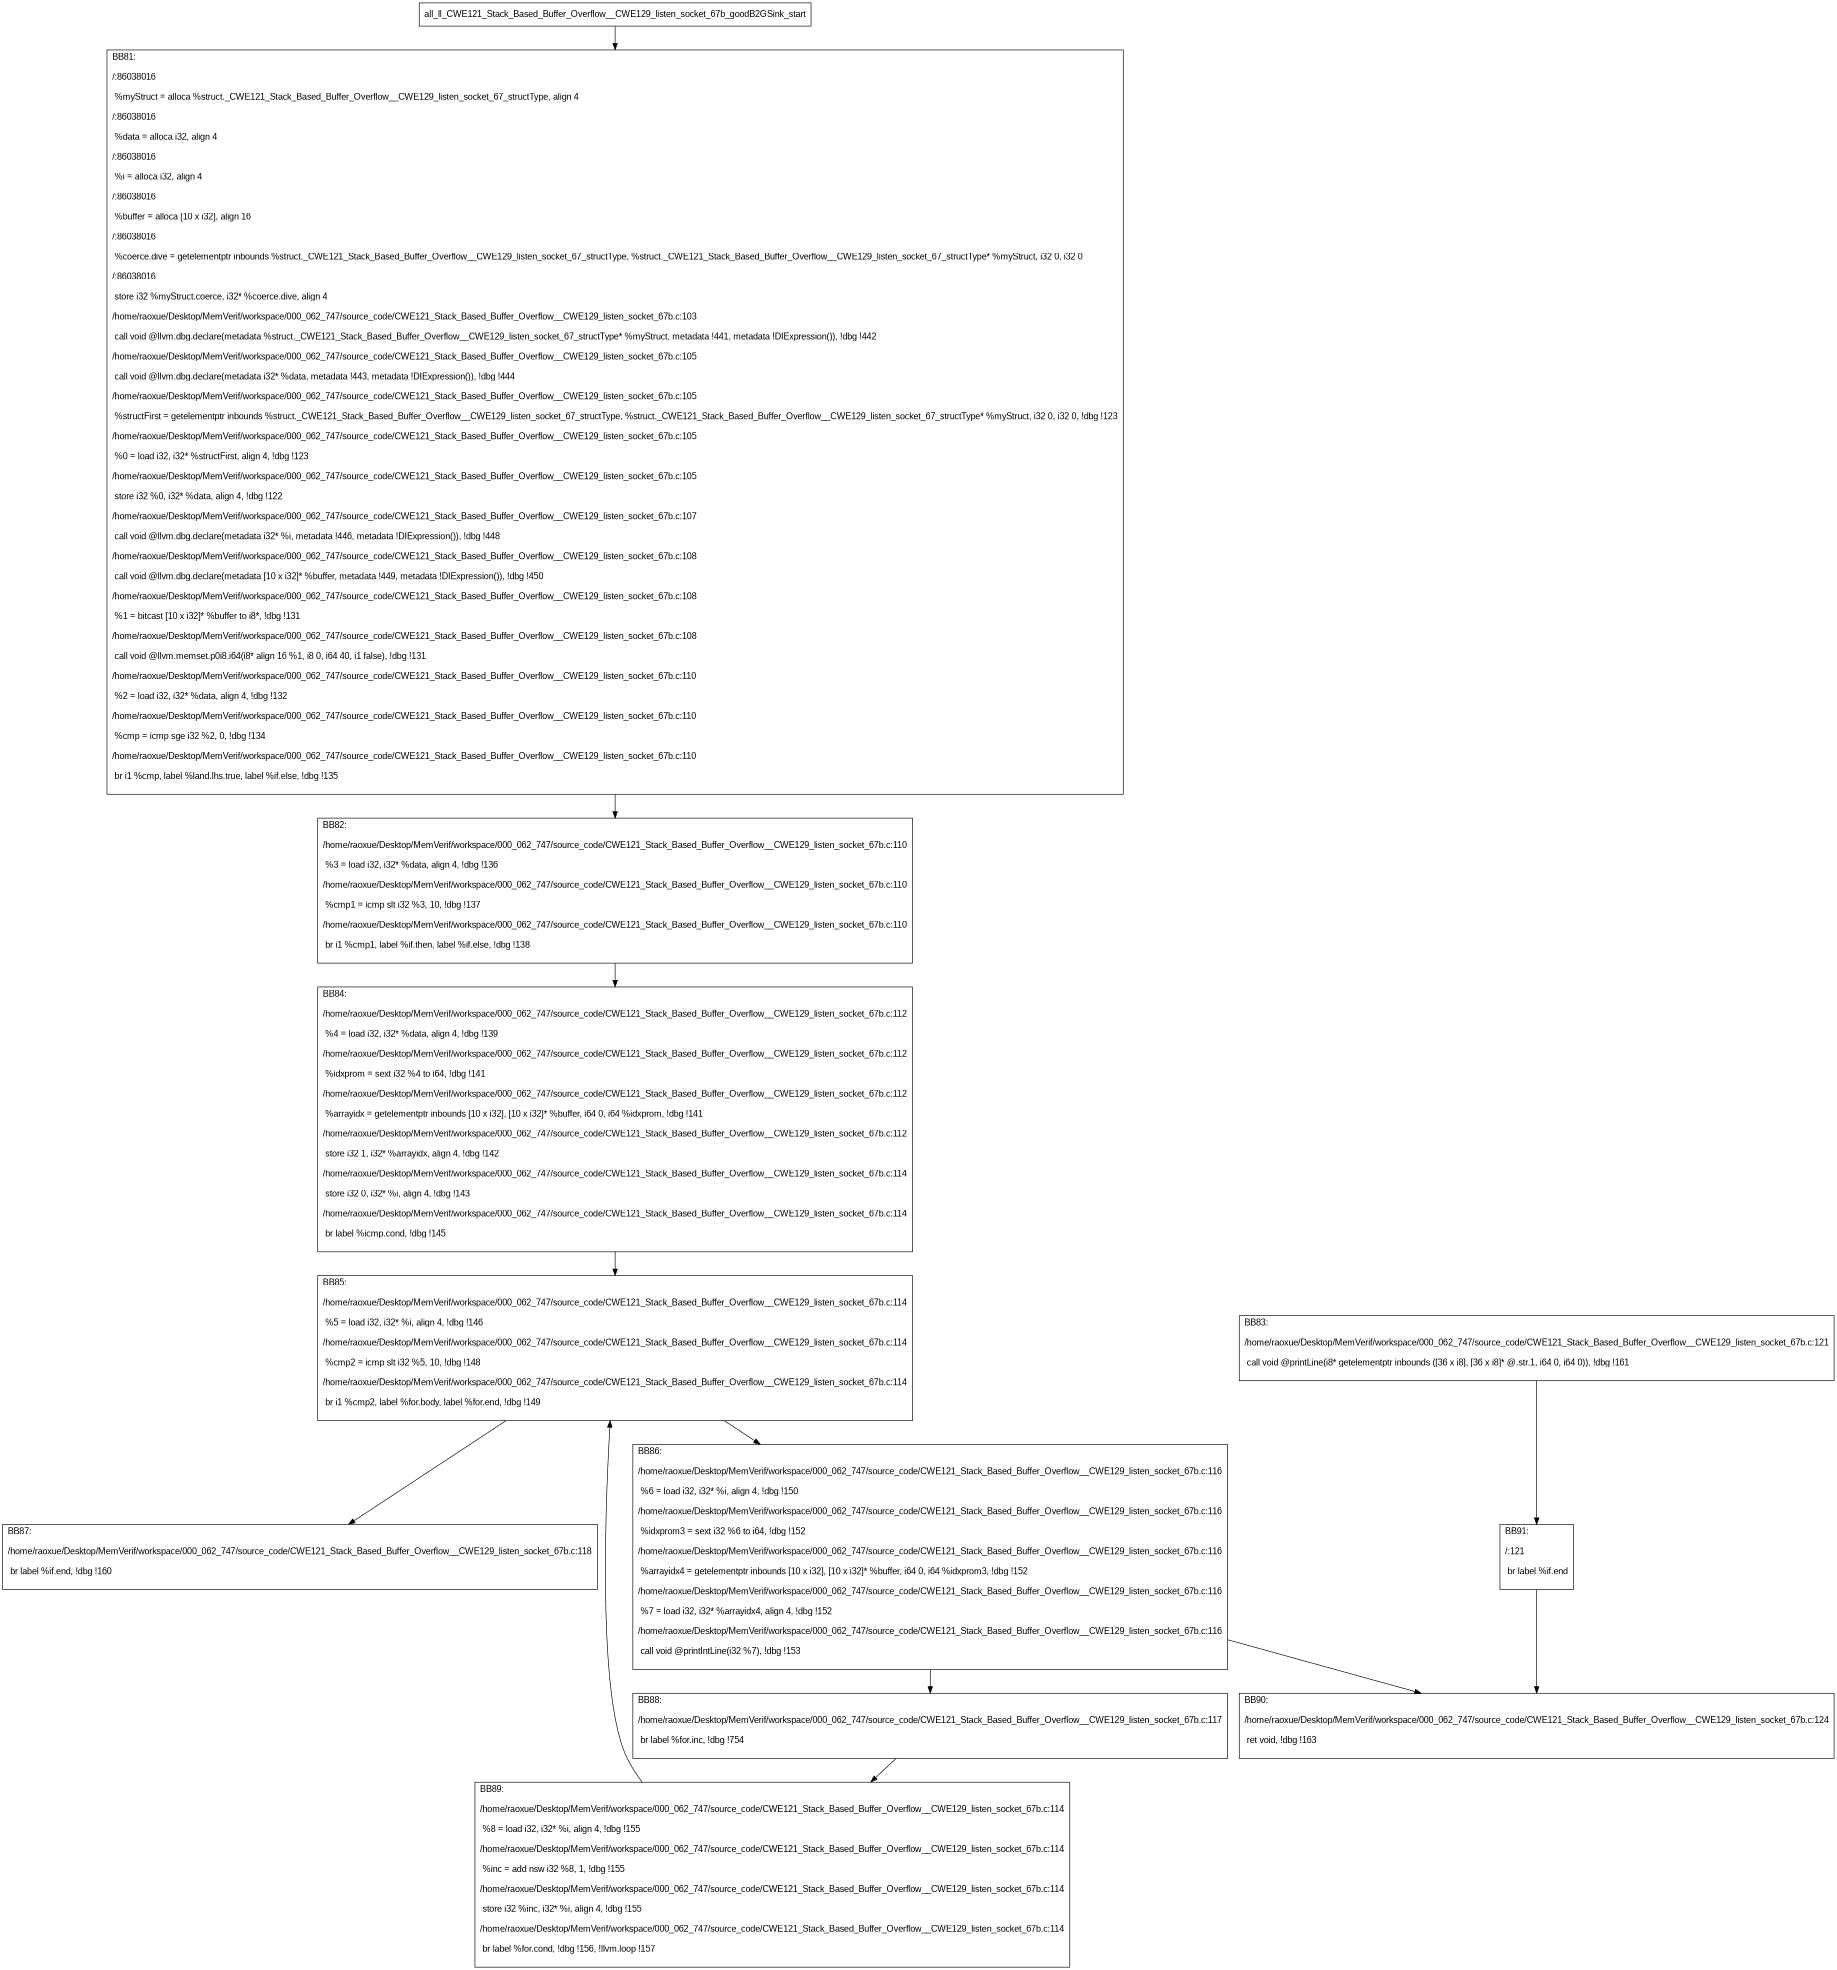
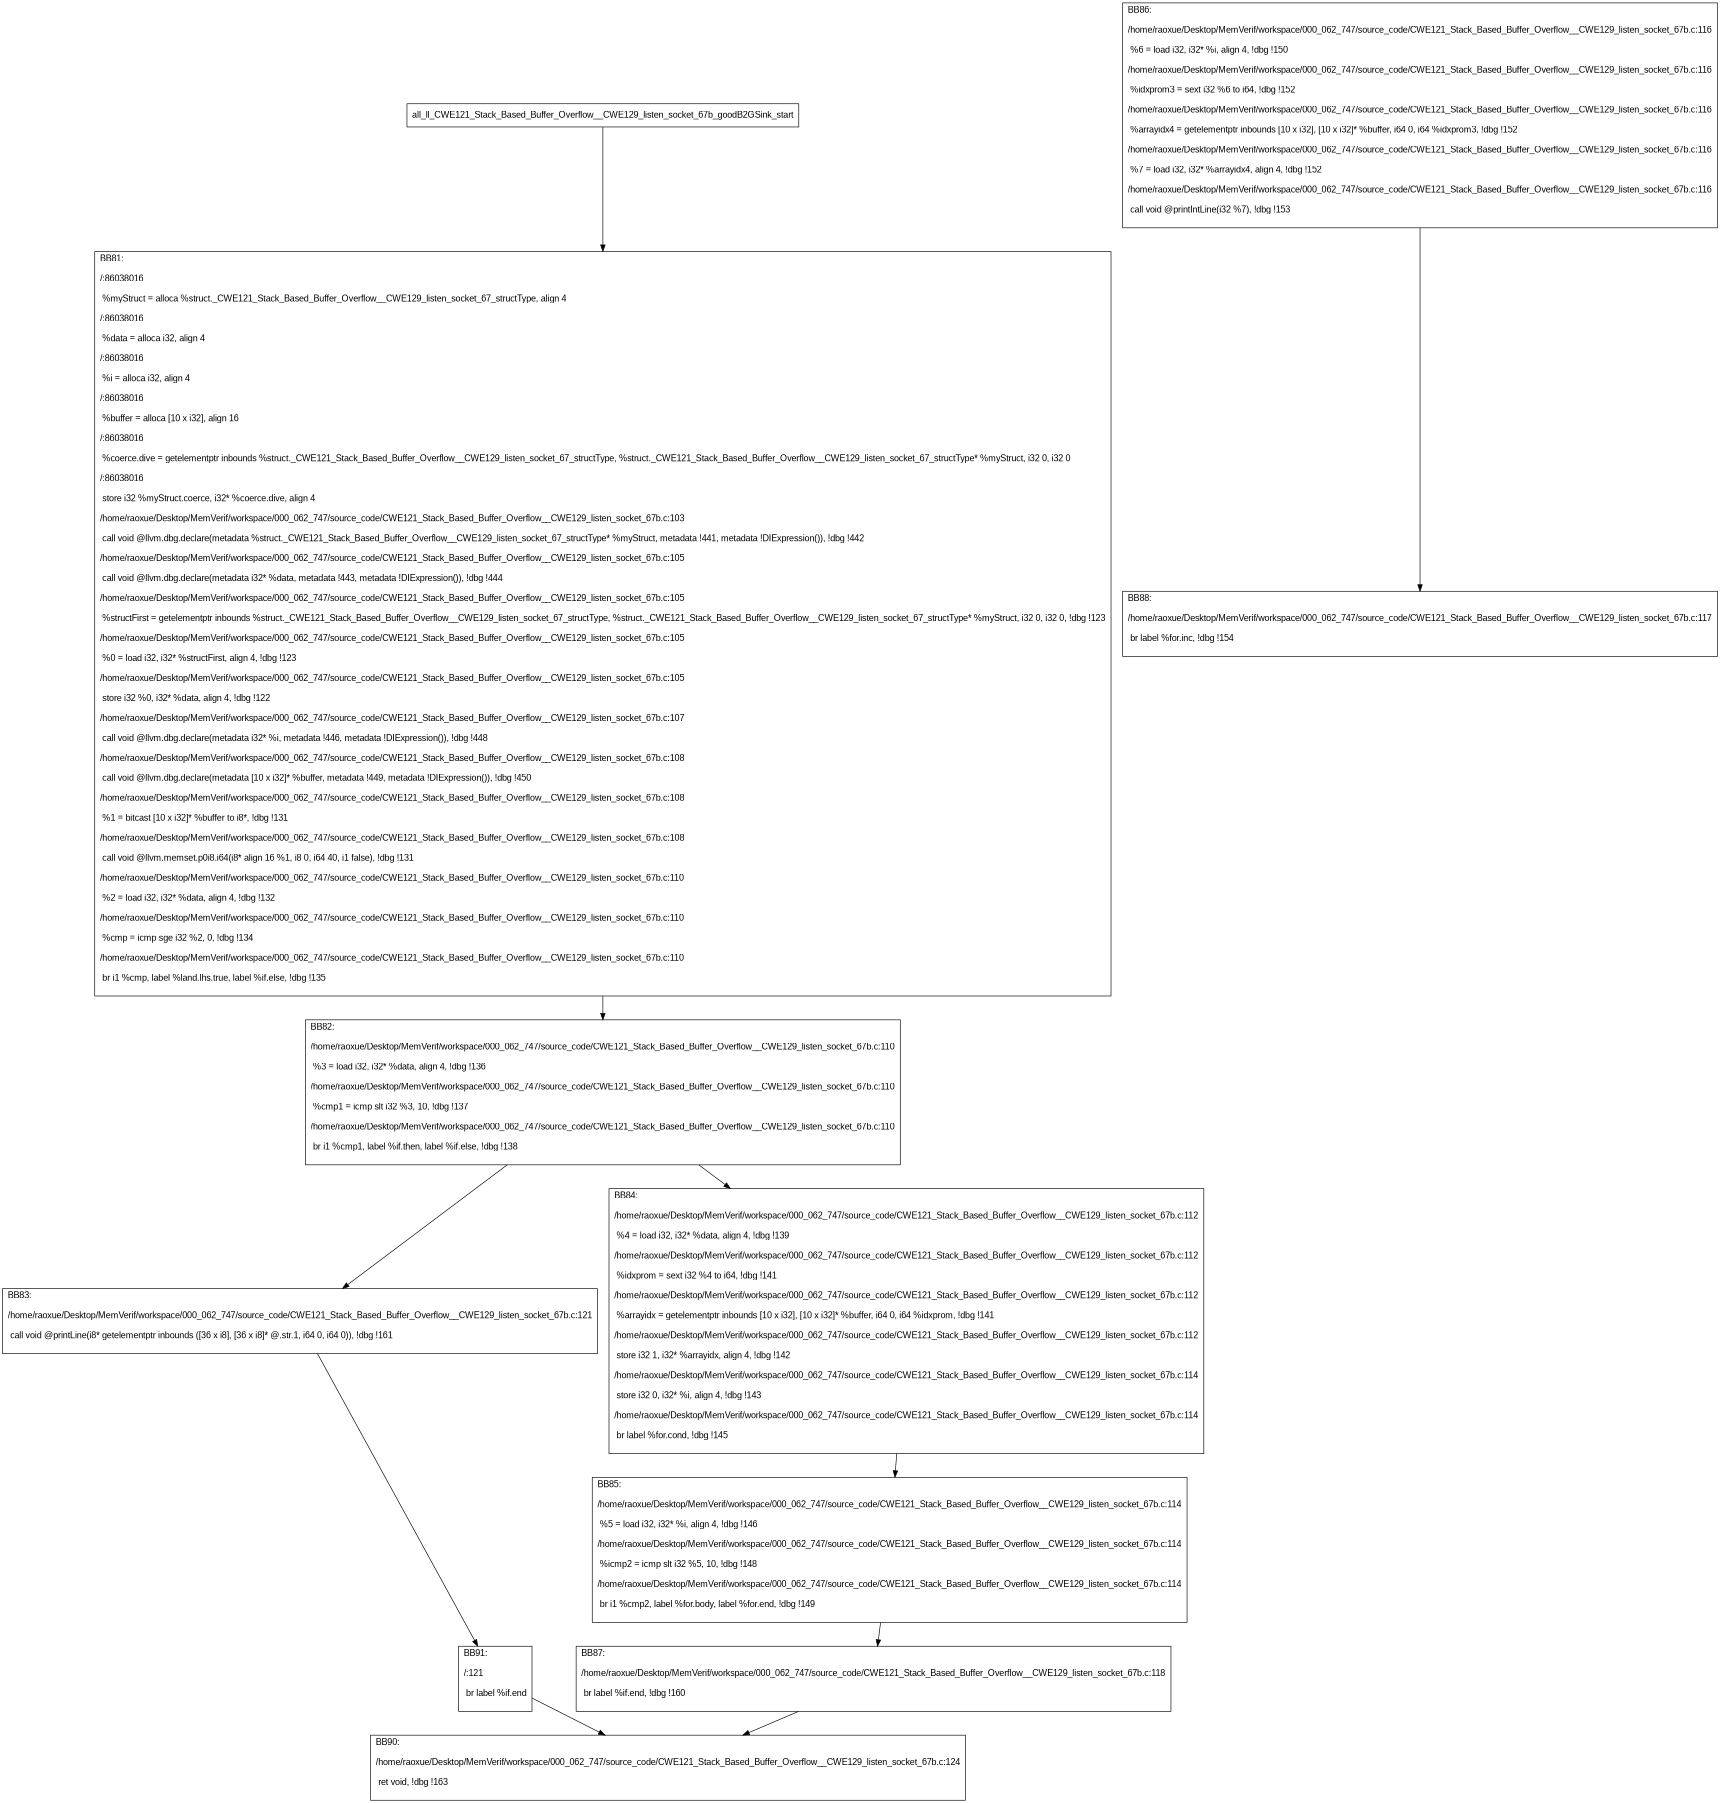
none -> (427, 1225)
(384, 1234) -> (671, 1435)
(402, 1363) -> (677, 1564)
(740, 1431) -> none
(1321, 1666) -> (774, 1722)
(691, 1740) -> (1181, 638)
(772, 1875) -> none
